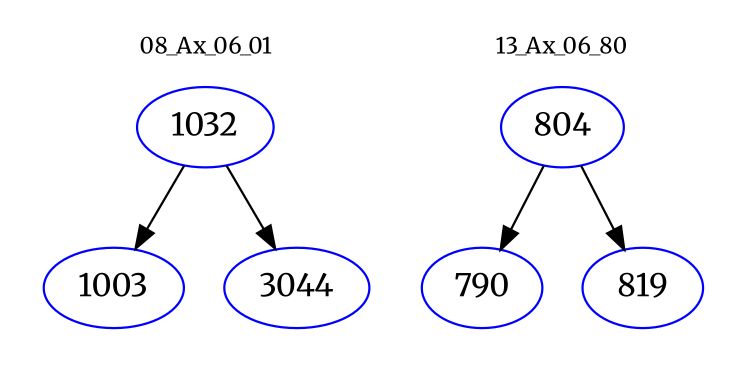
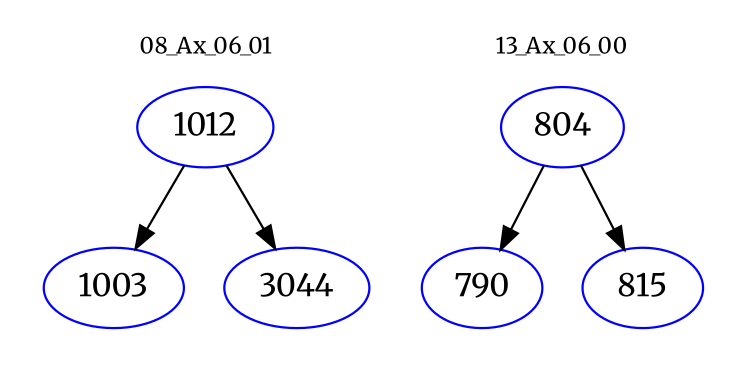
(562, 48) -> (562, 48)
(205, 127) -> (205, 127)
(643, 288) -> (643, 288)
